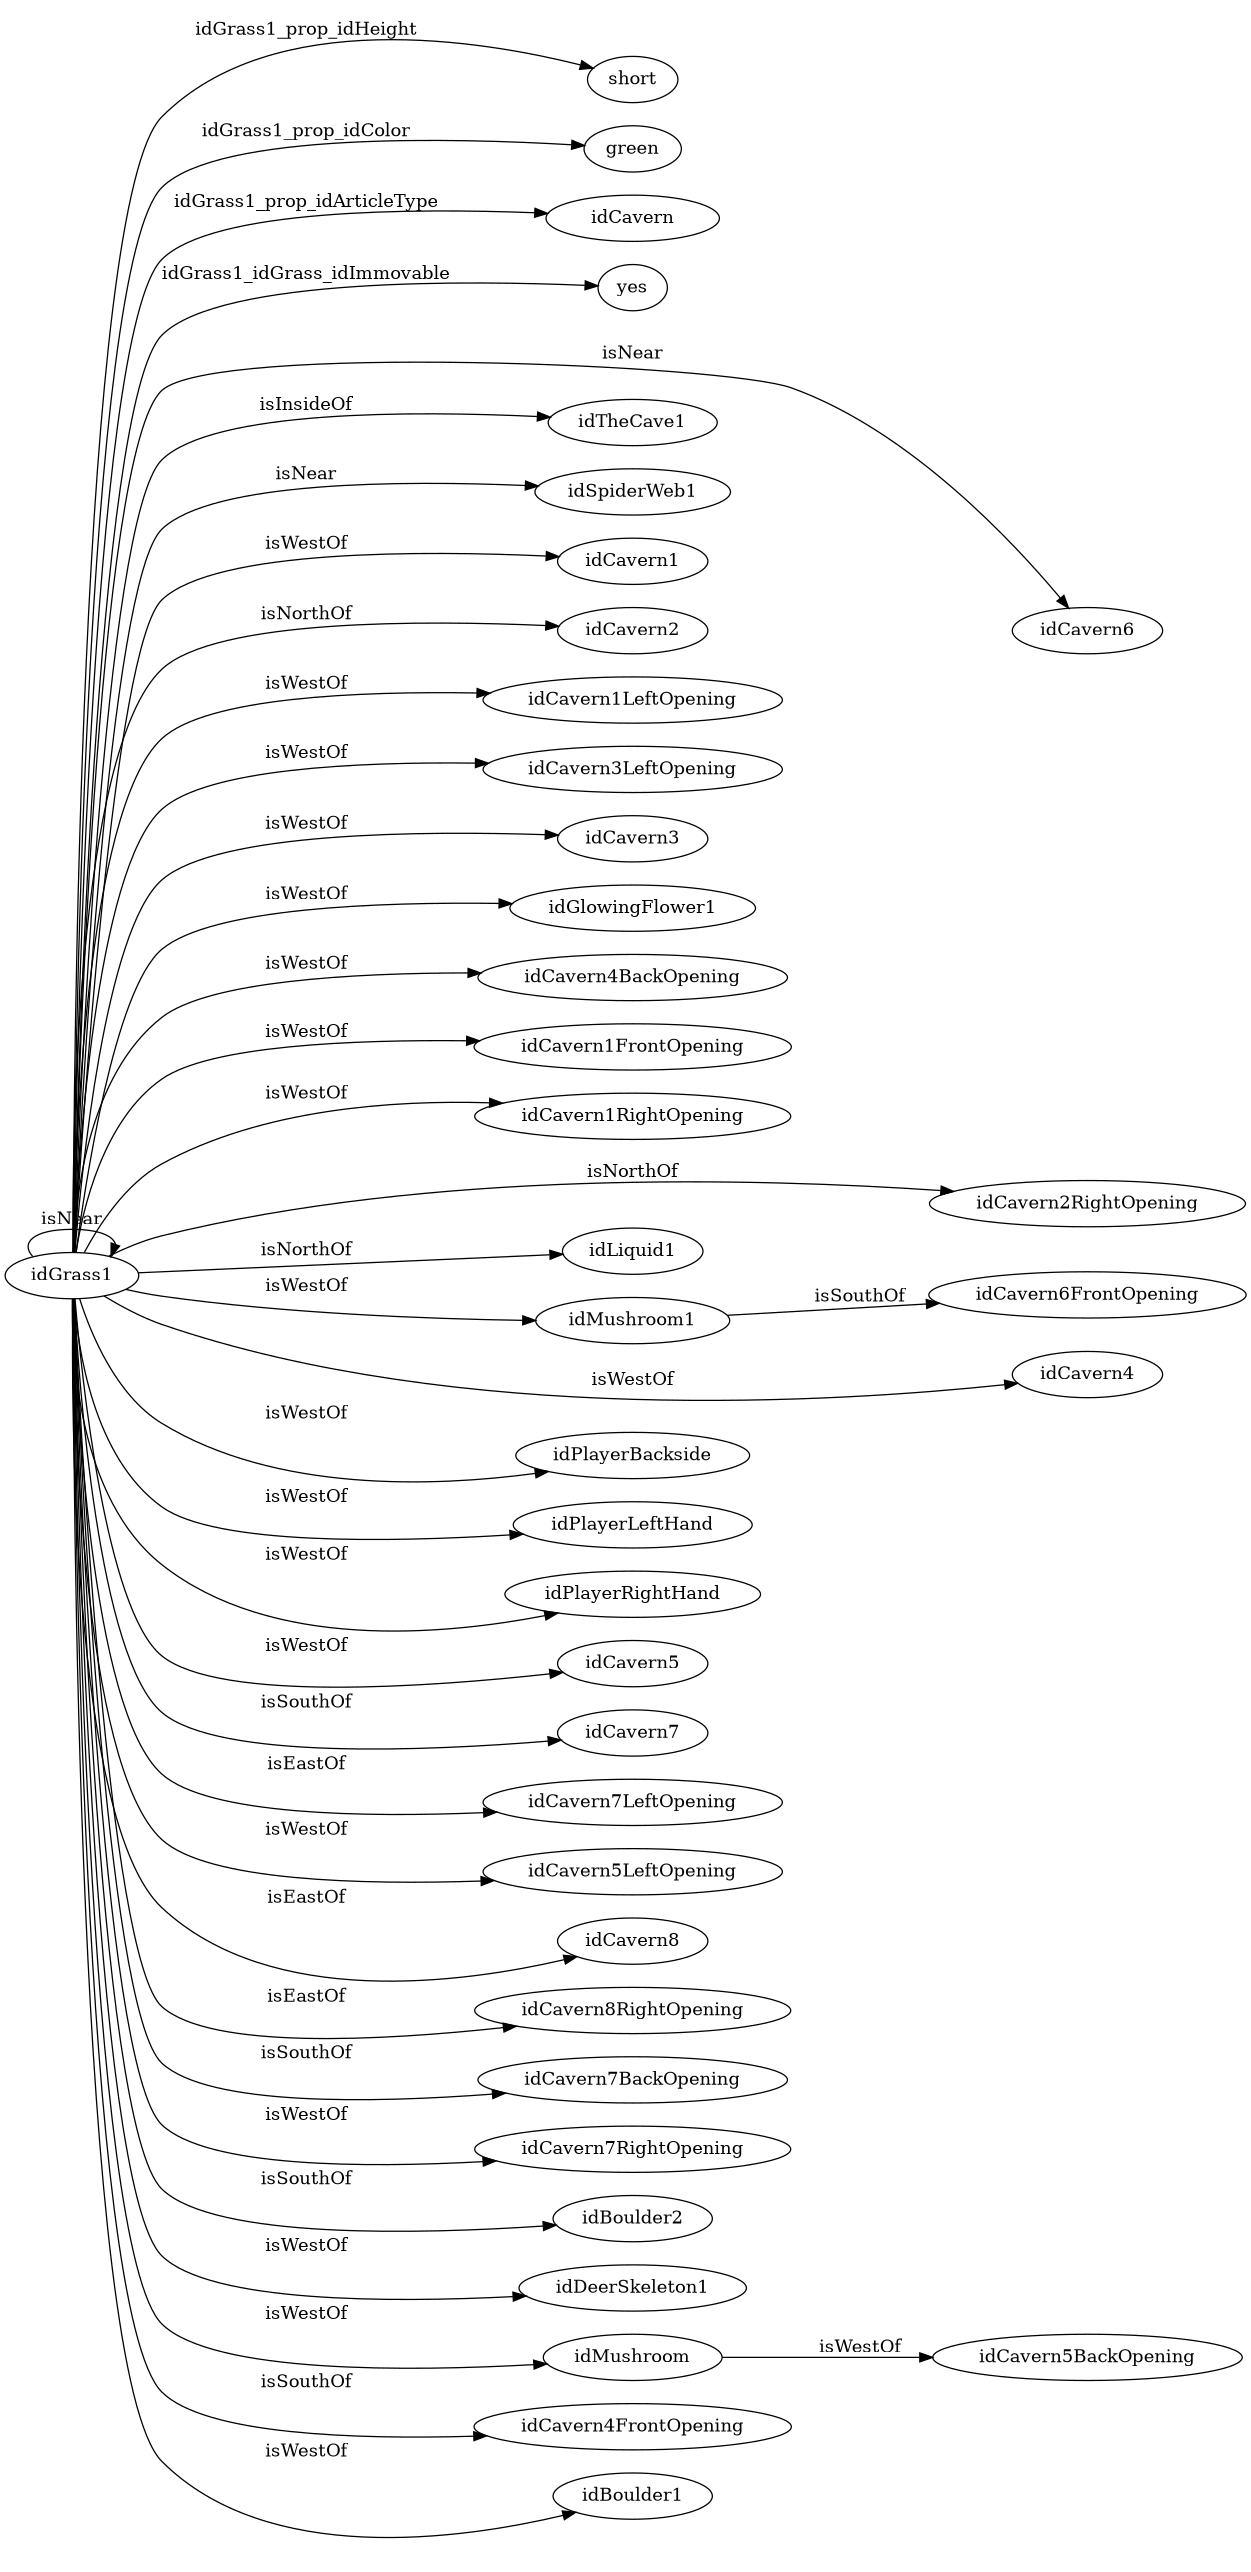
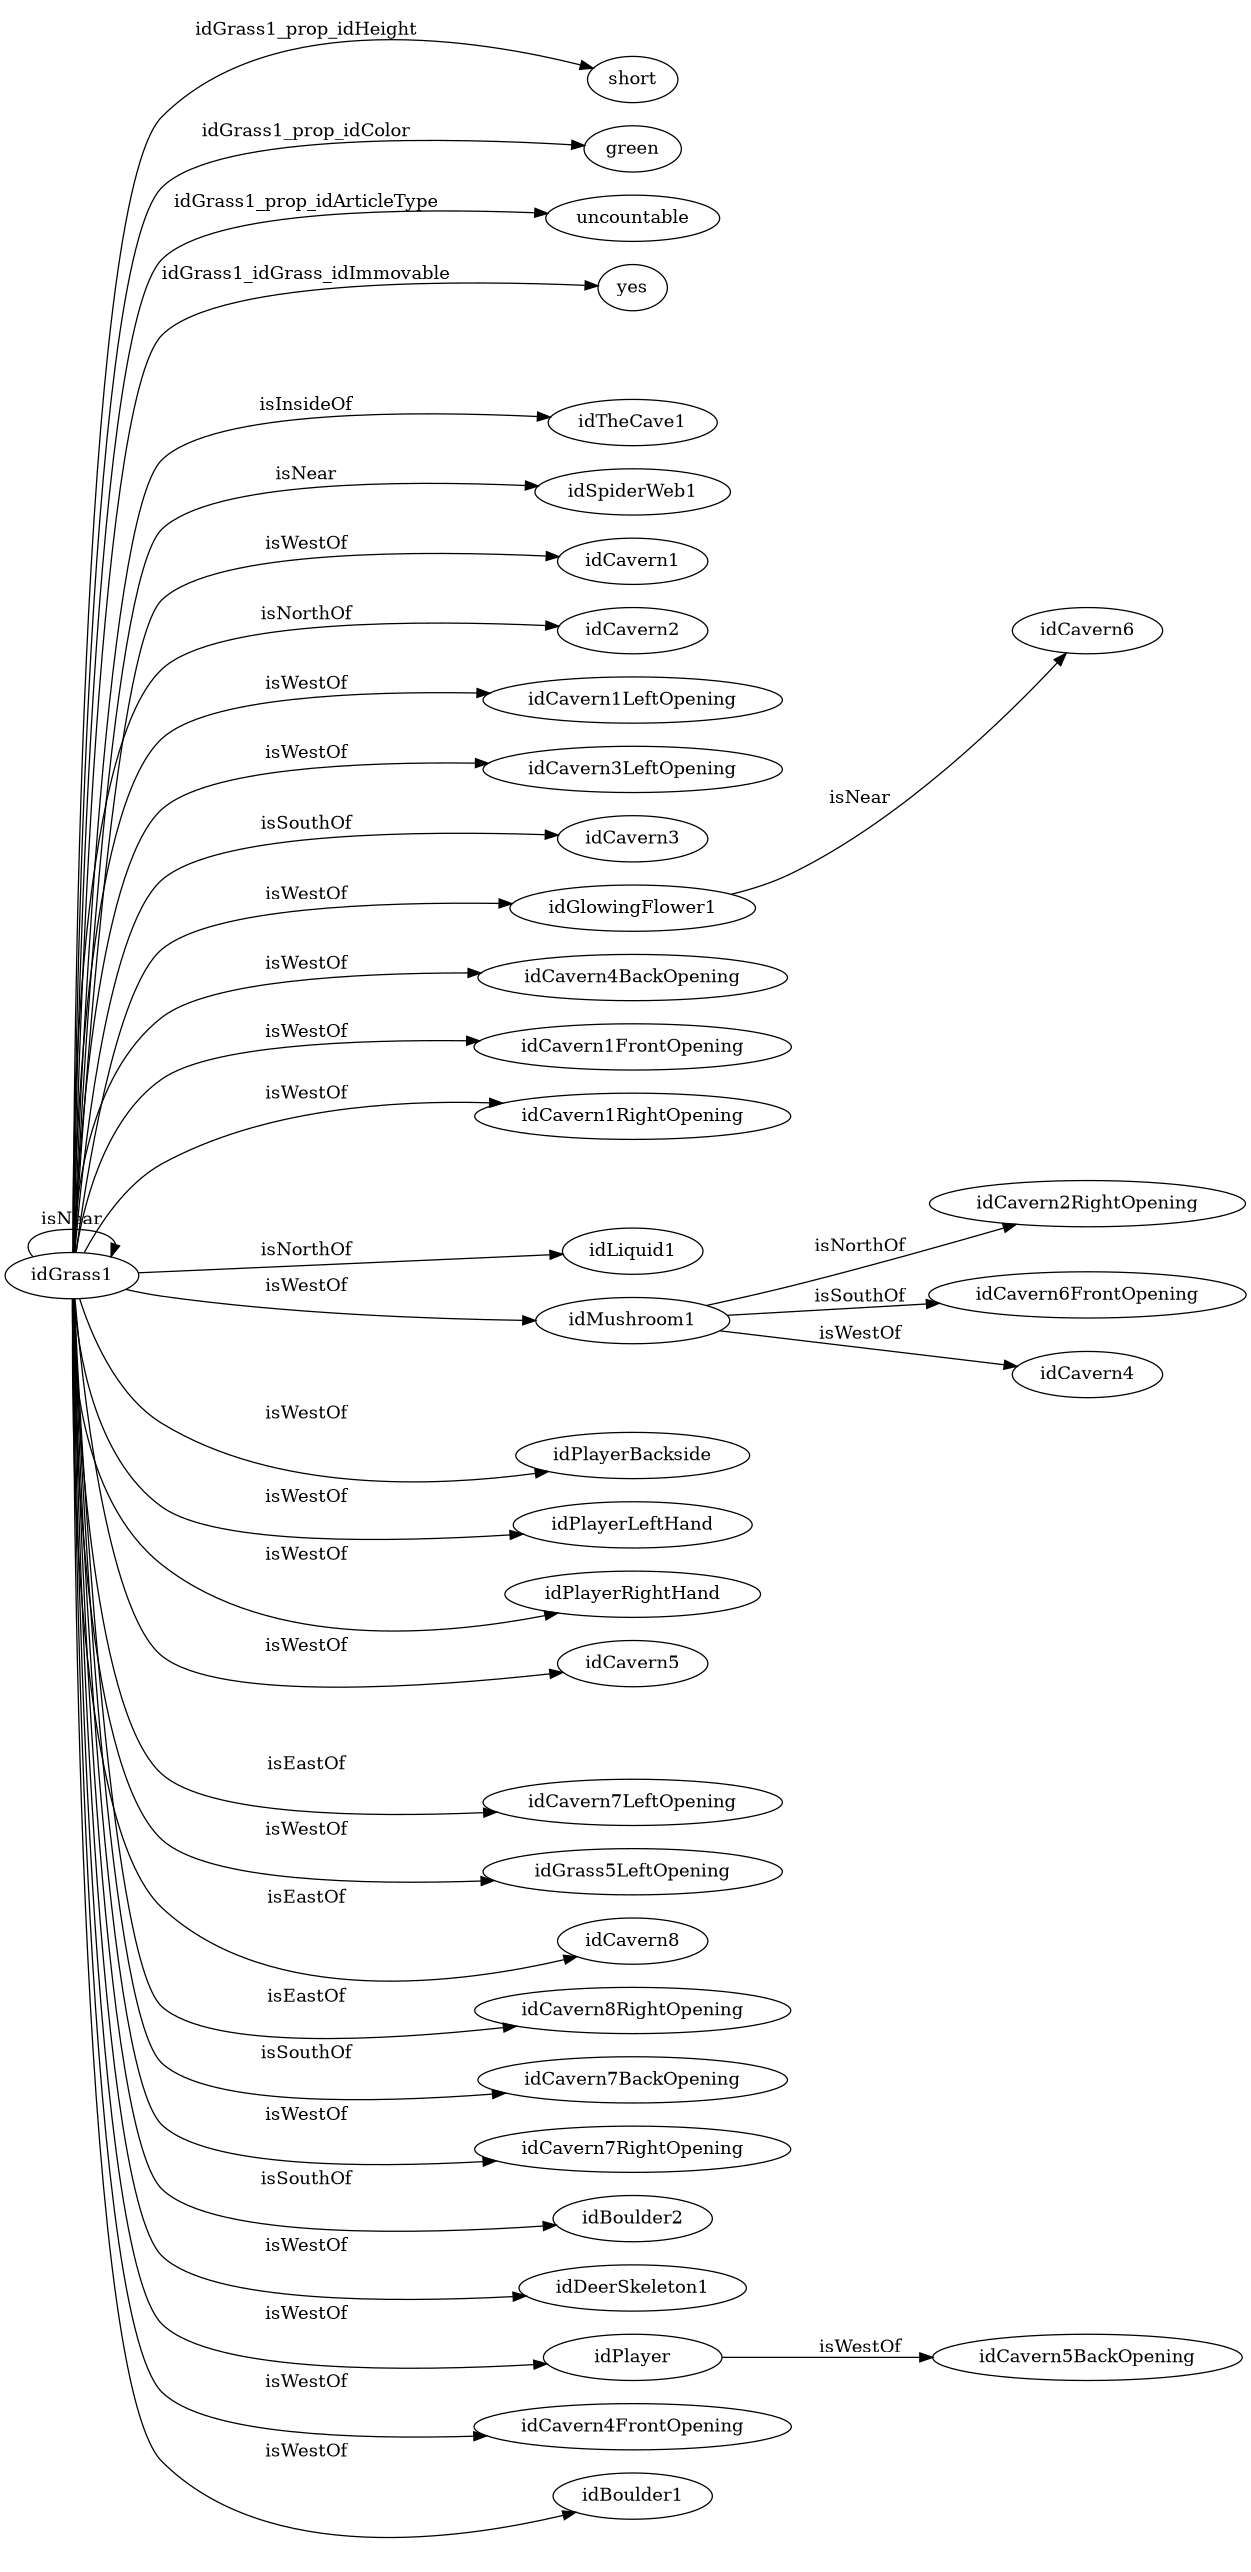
(633, 218) -> (633, 218)
(213, 374) -> (908, 799)
(306, 824) -> (306, 824)
(521, 1187) -> (856, 1269)
(548, 1395) -> (862, 1348)
(633, 1733) -> none
(633, 1872) -> (633, 1872)
(633, 2357) -> (633, 2357)
(306, 2382) -> (306, 2382)
